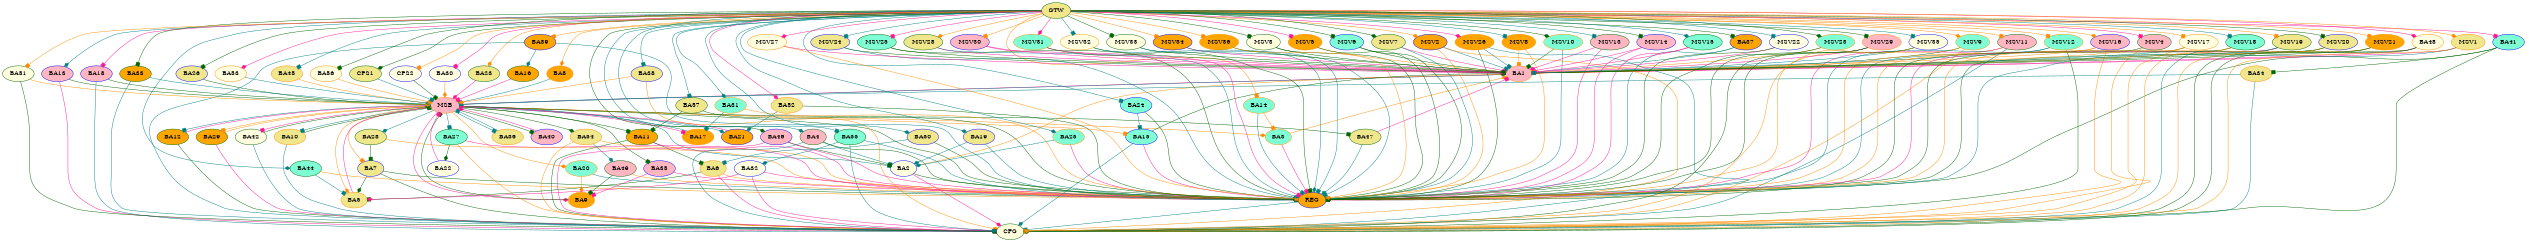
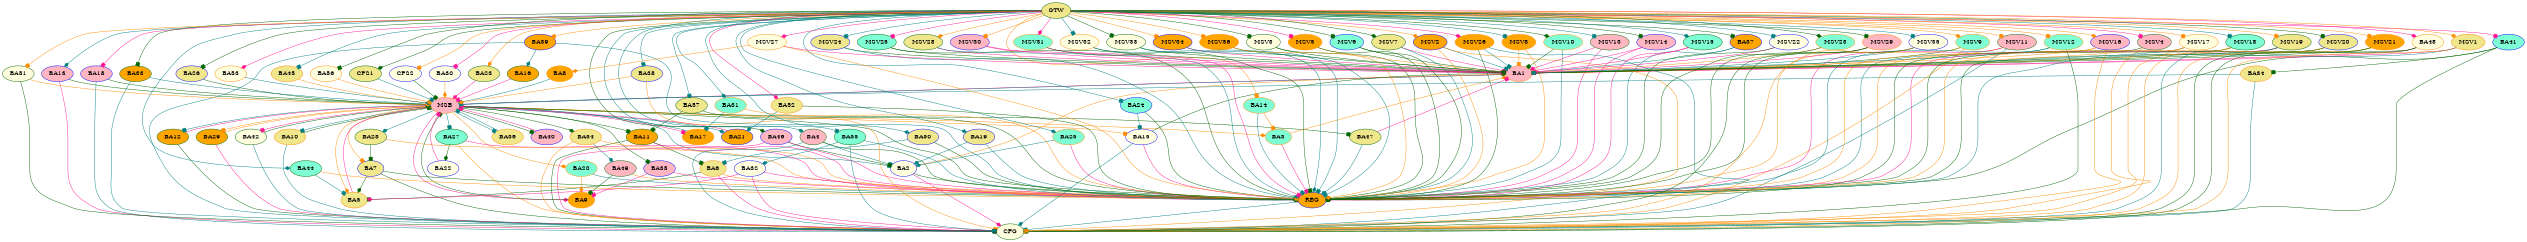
(794, 18) -> (663, 58)
(1141, 137) -> (1141, 137)
